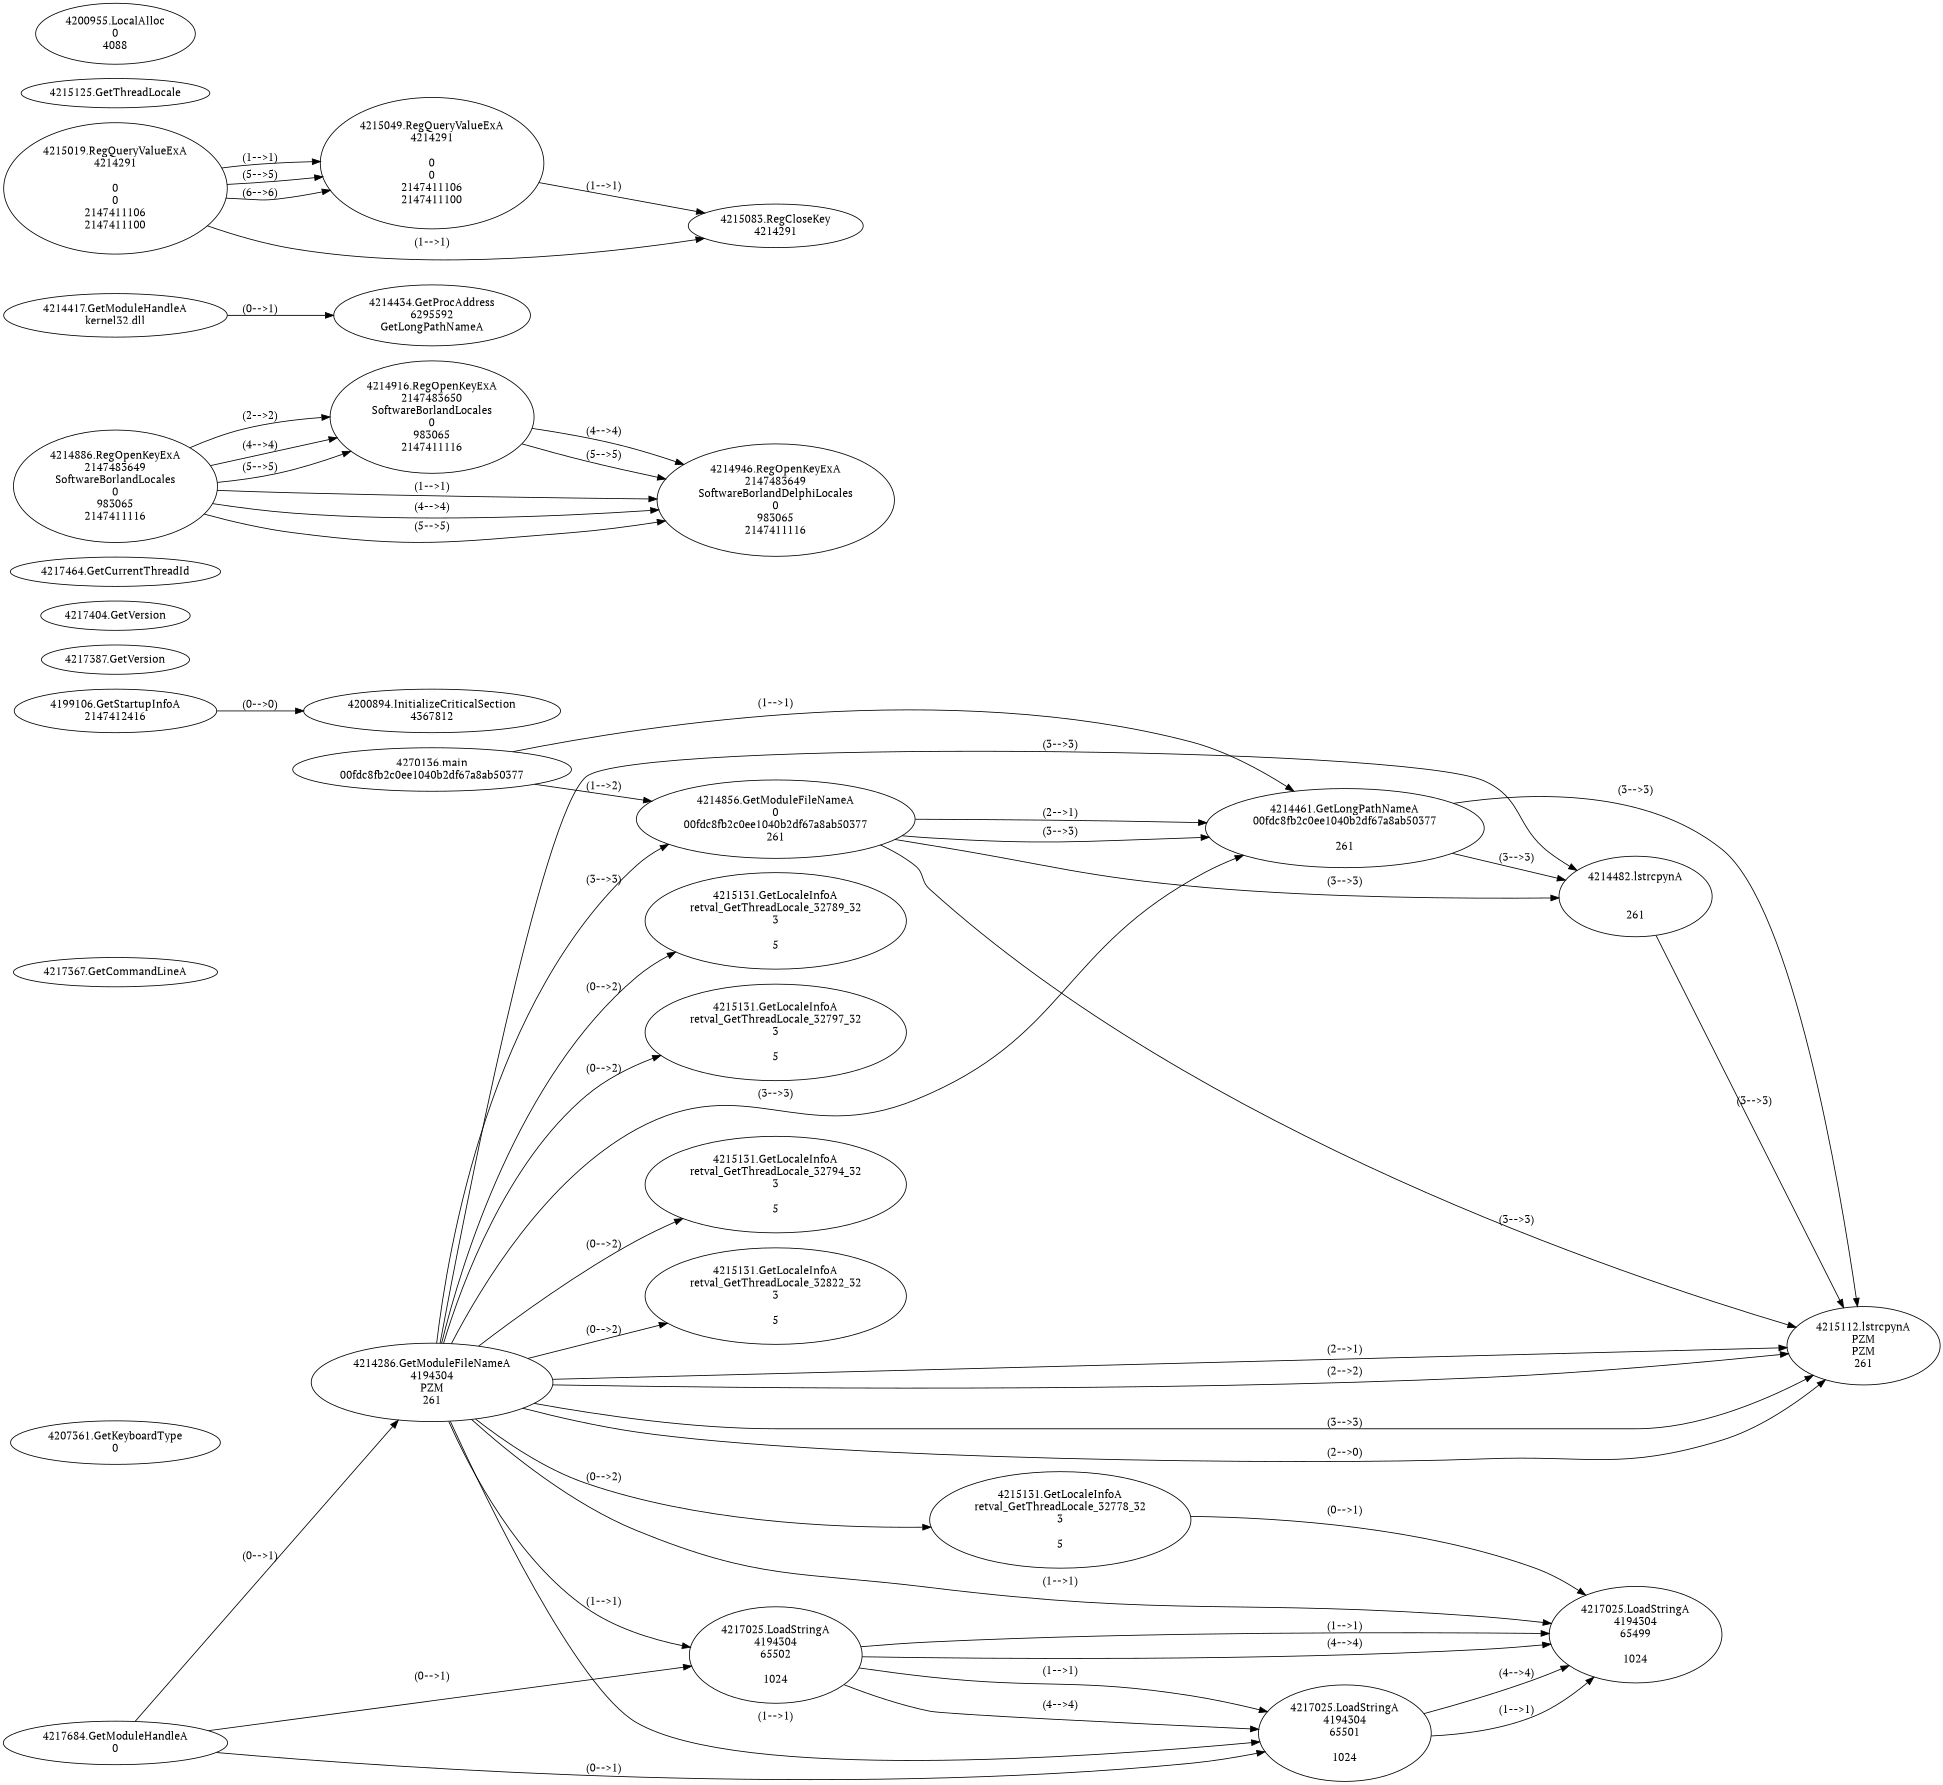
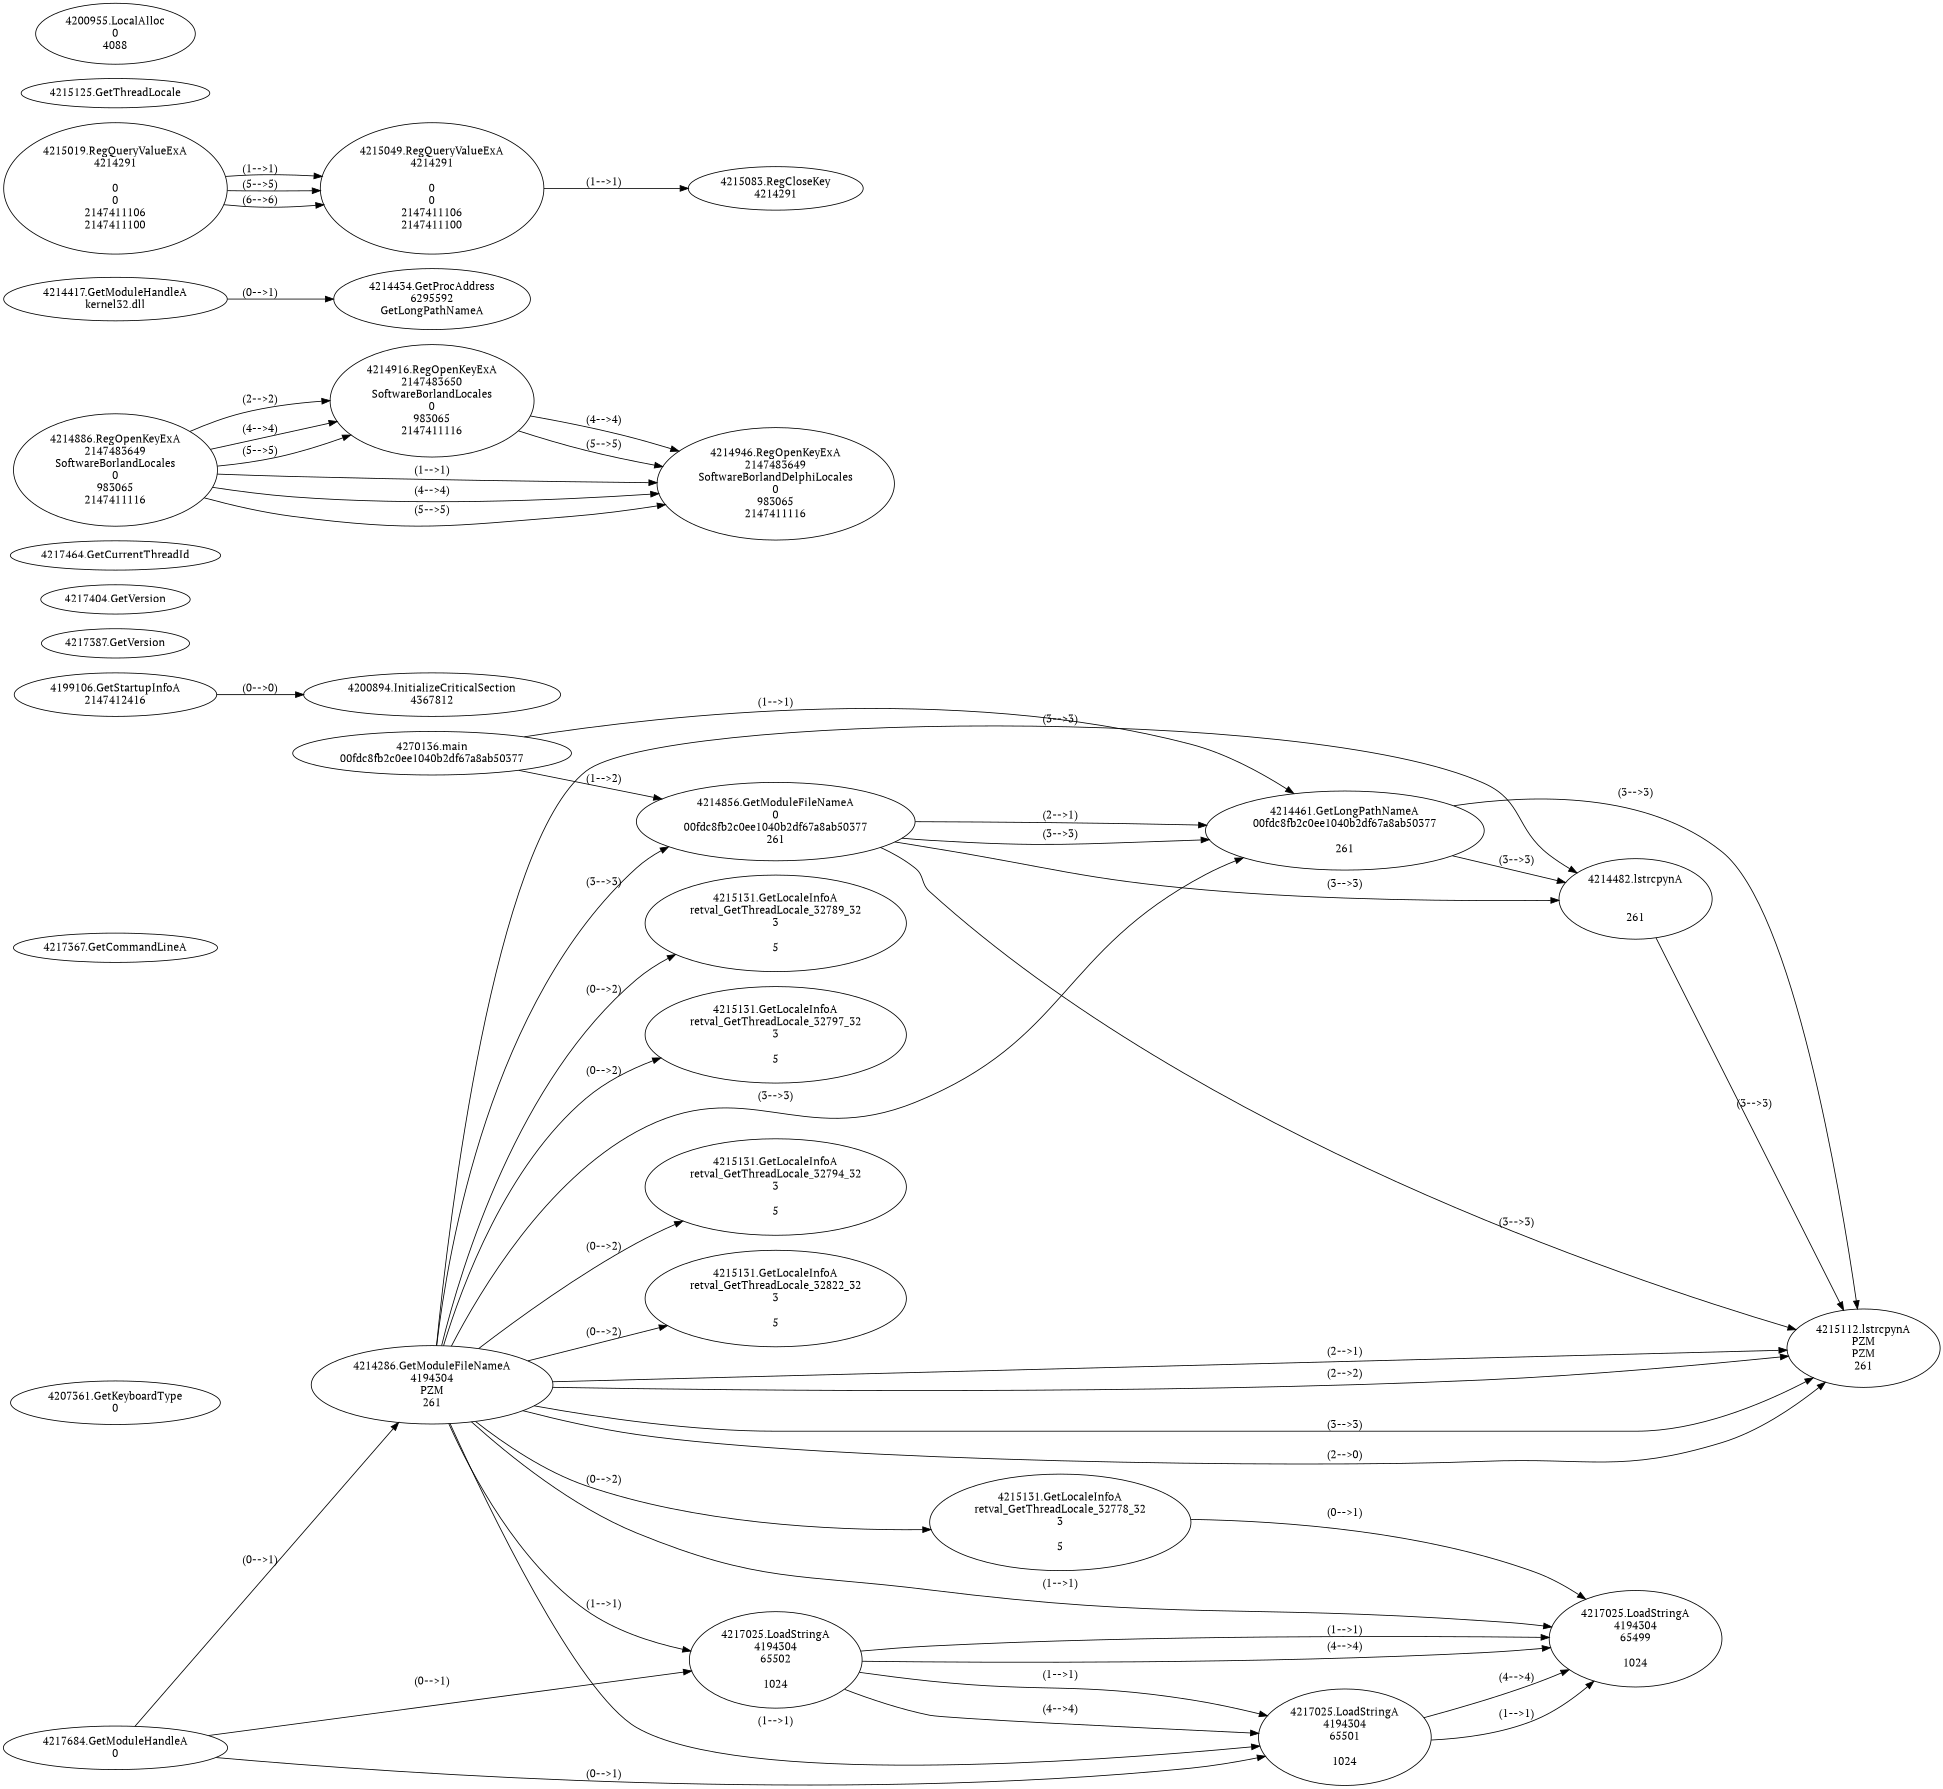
(450, 260) -> none
